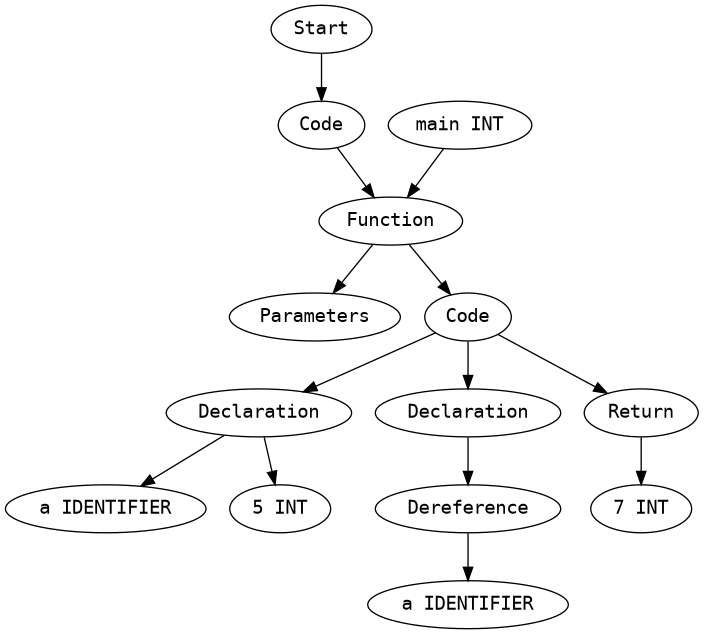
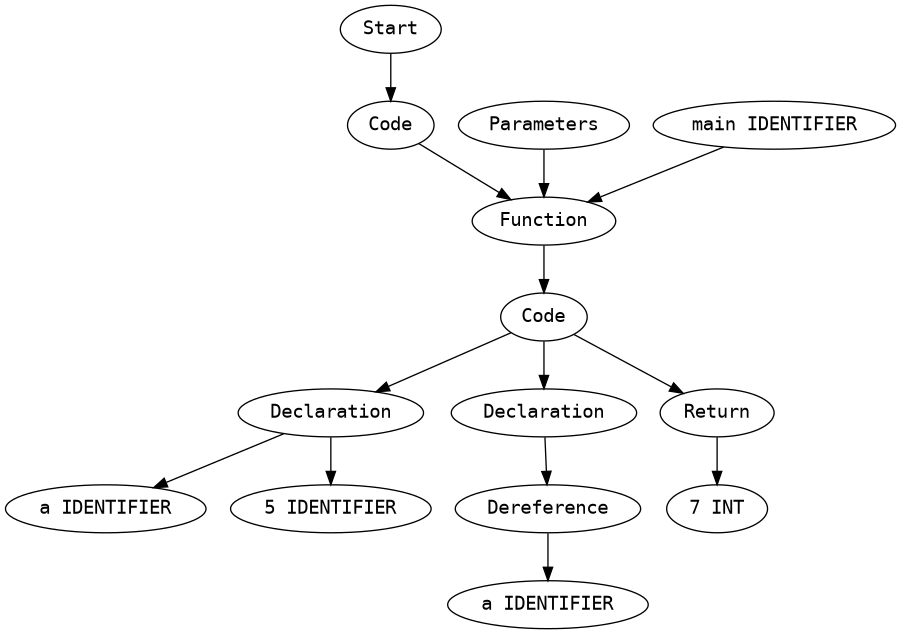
(460, 125) -> (774, 125)
(357, 264) -> (544, 167)
(280, 509) -> (331, 509)
